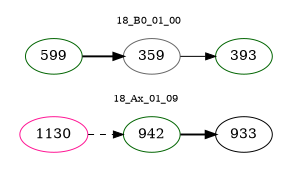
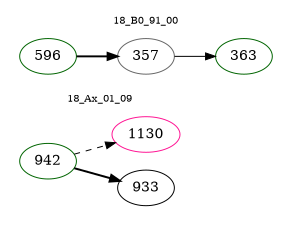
(149, 21) -> (146, 21)
(54, 56) -> (48, 56)
(152, 56) -> (146, 56)
(244, 56) -> (244, 56)
(101, 134) -> (90, 150)
